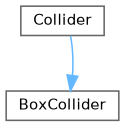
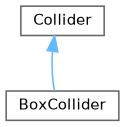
(73, 56) -> (52, 71)
